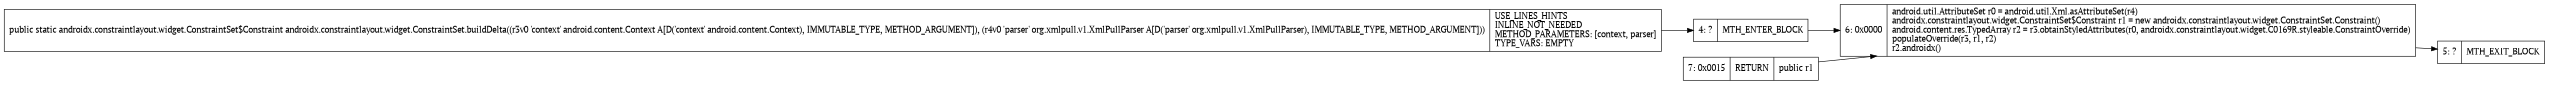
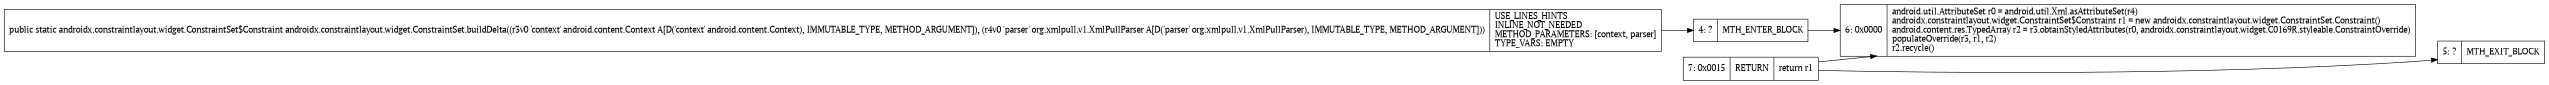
(1917, 48) -> (1913, 48)
(2424, 48) -> (2125, 72)
(1796, 68) -> (1796, 68)
